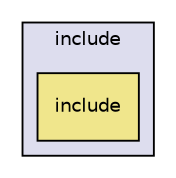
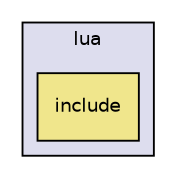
(88, 40) -> (88, 40)
